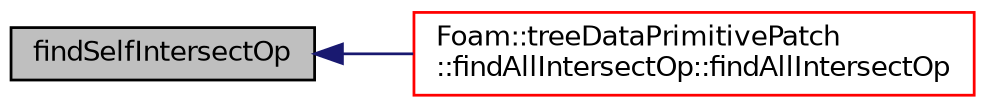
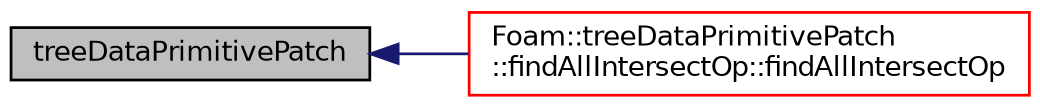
(163, 54) -> (190, 54)
